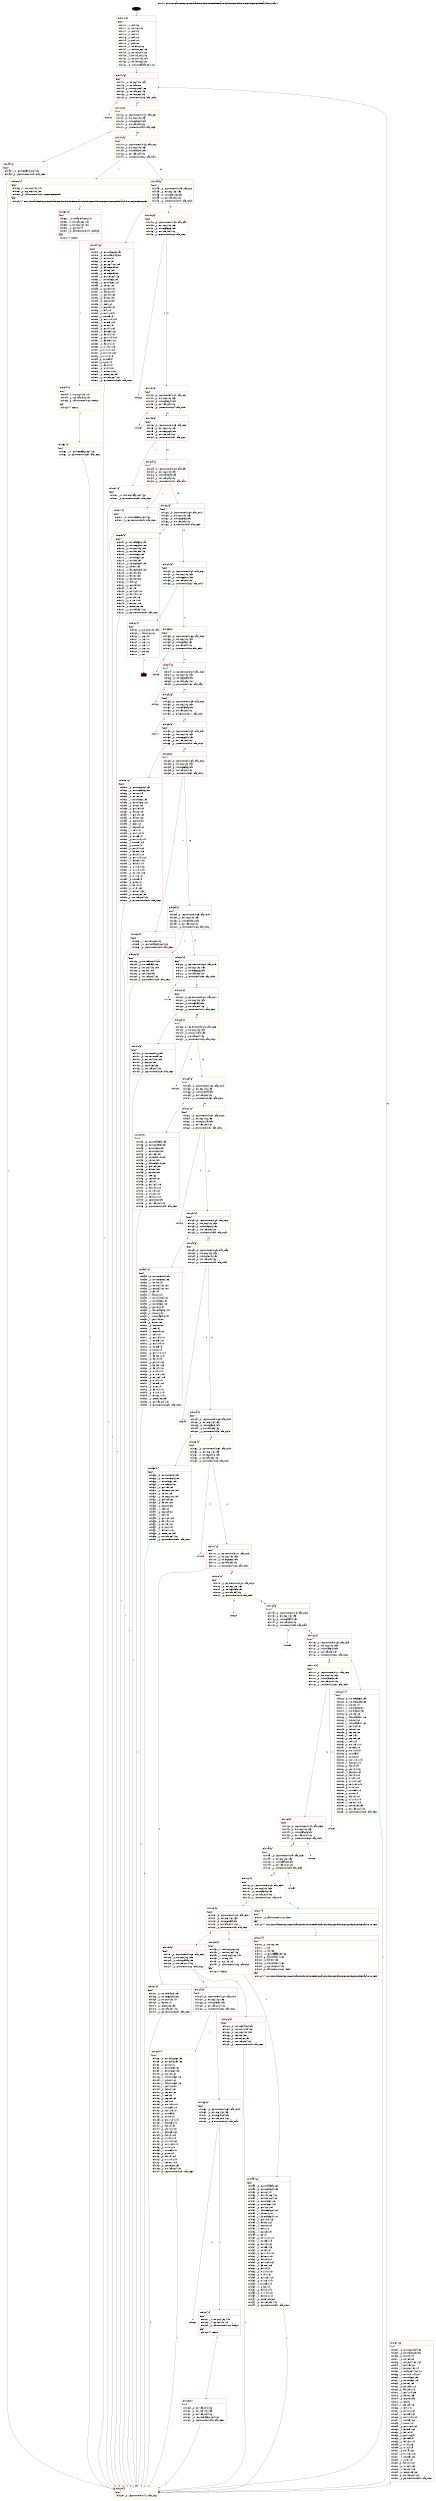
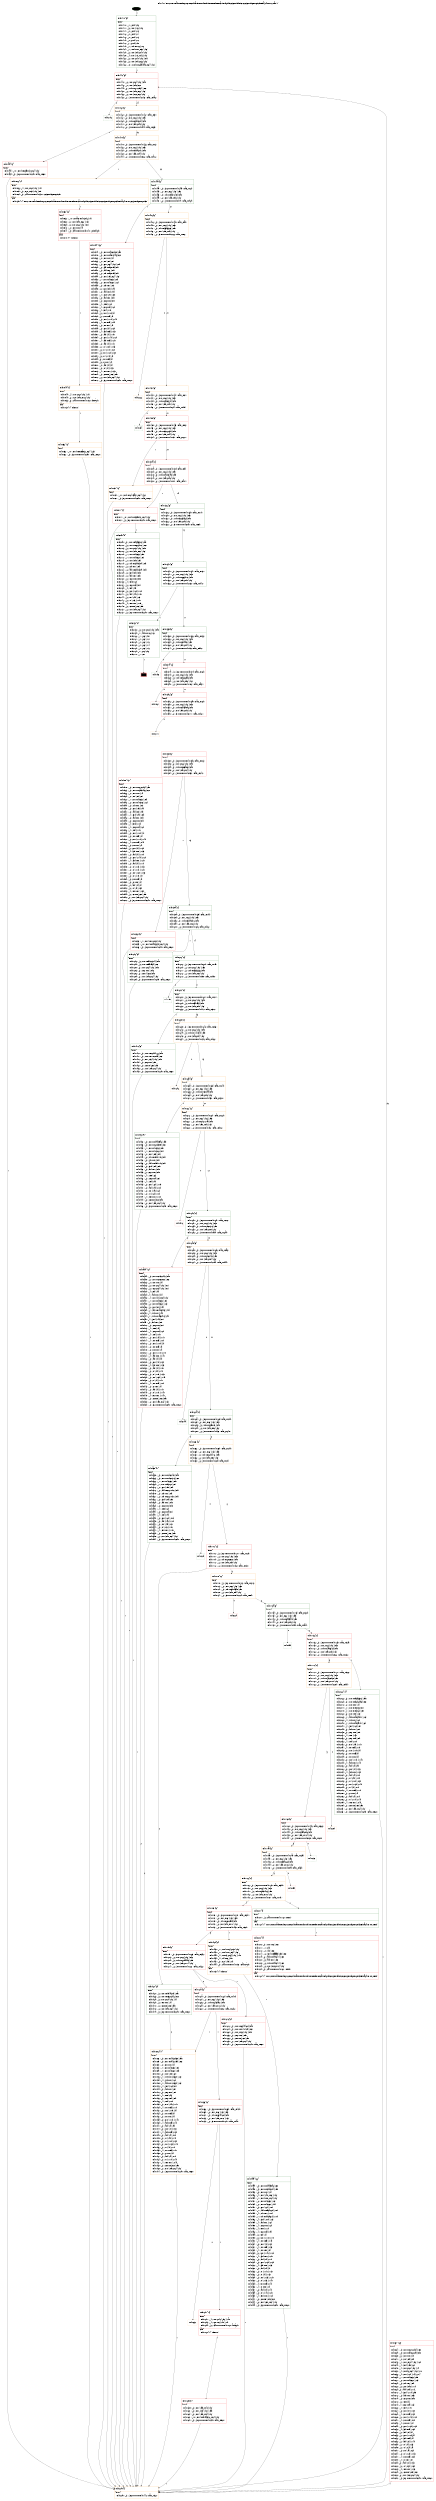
(163, 530) -> (136, 527)
(184, 734) -> none
(181, 942) -> (187, 948)
(149, 2250) -> (170, 2032)
